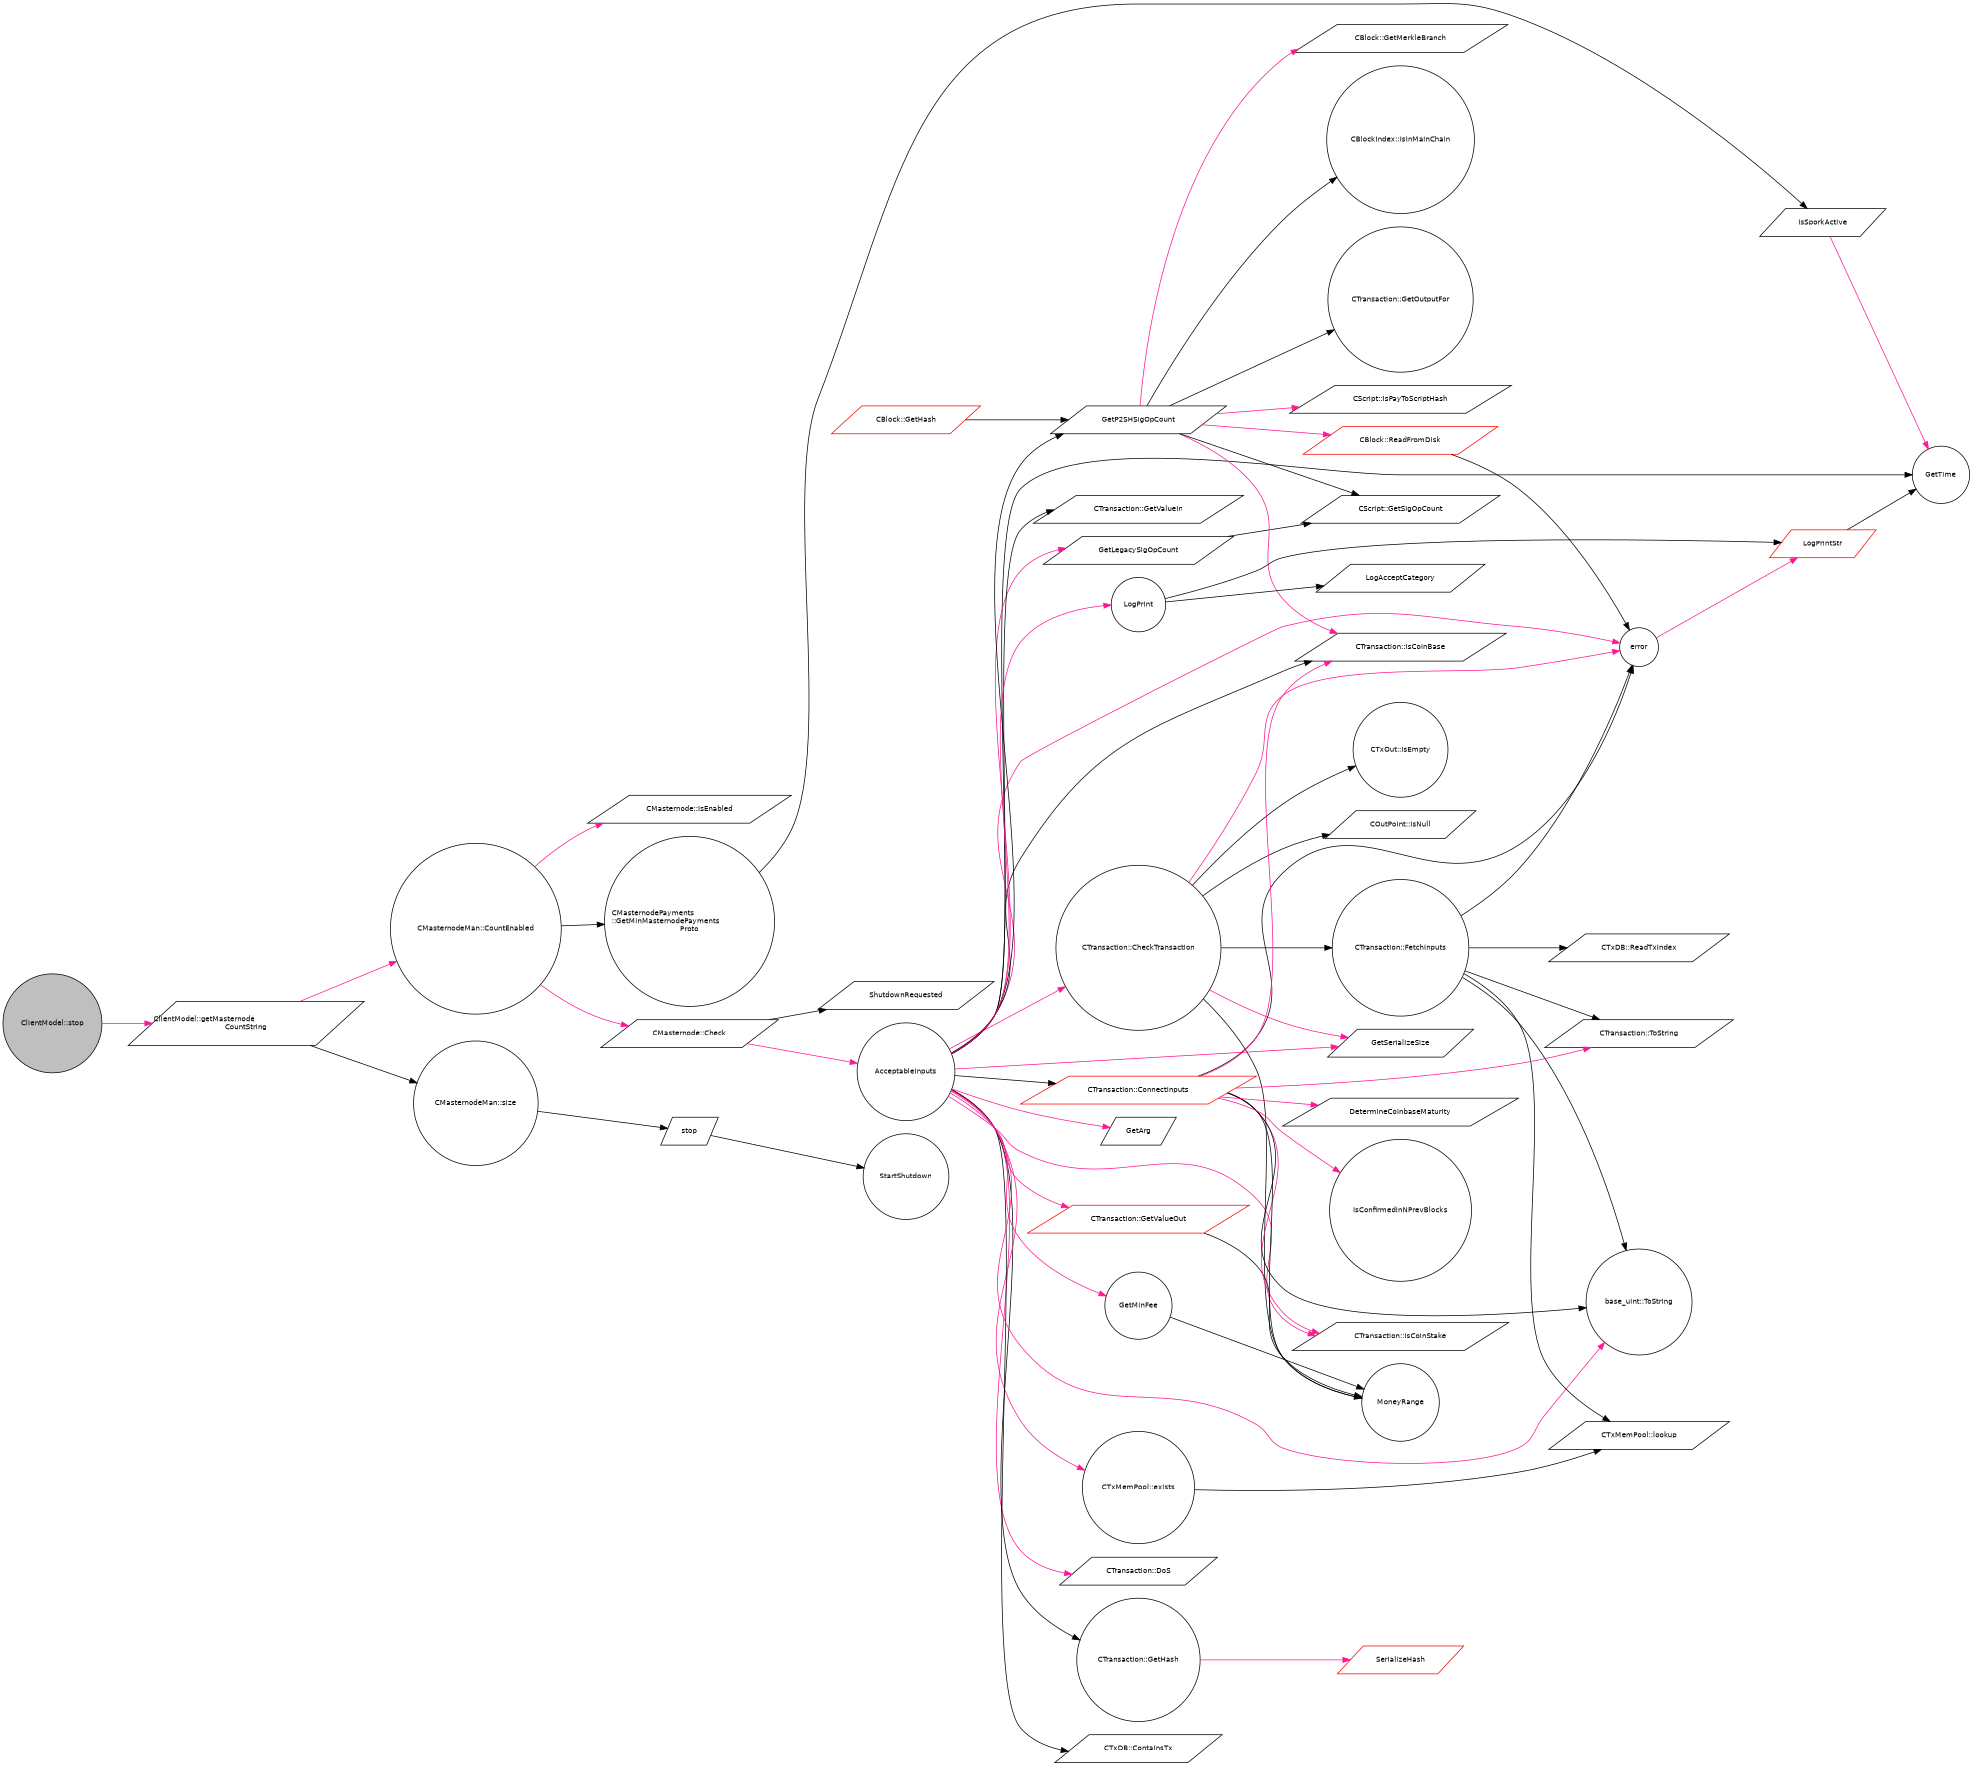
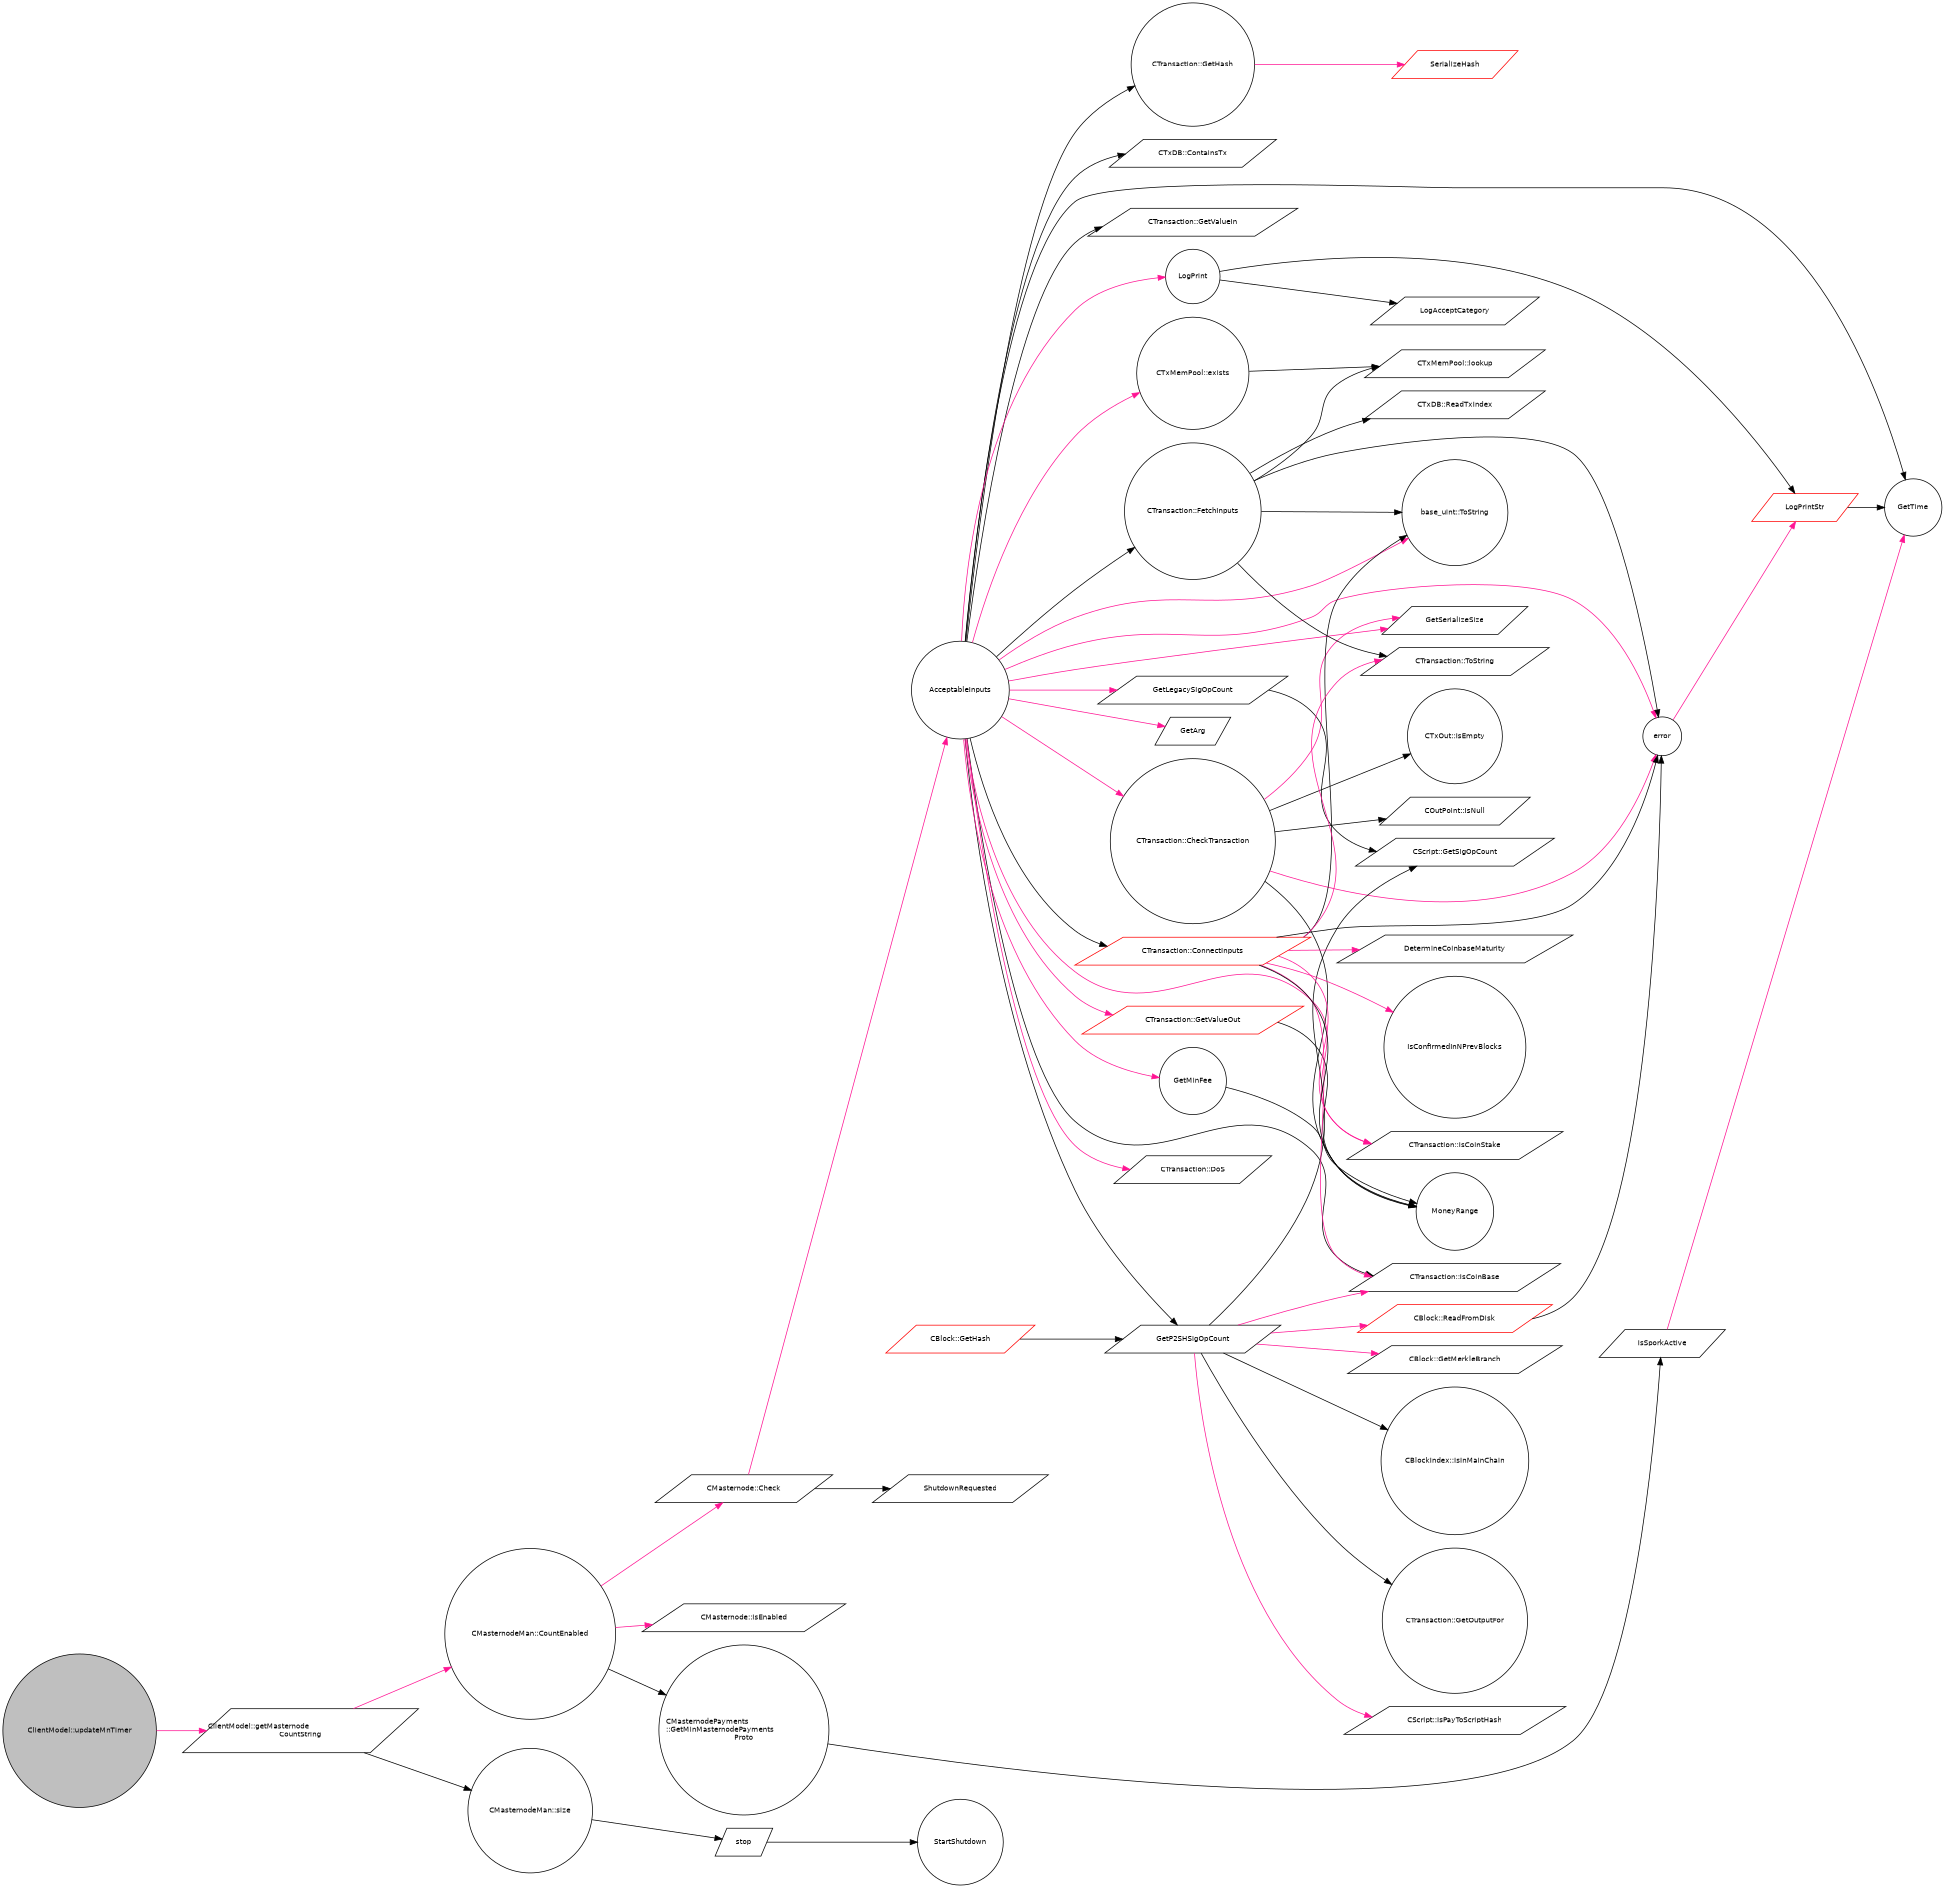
(1278, 948) -> (1060, 601)
(52, 1023) -> (80, 1731)
